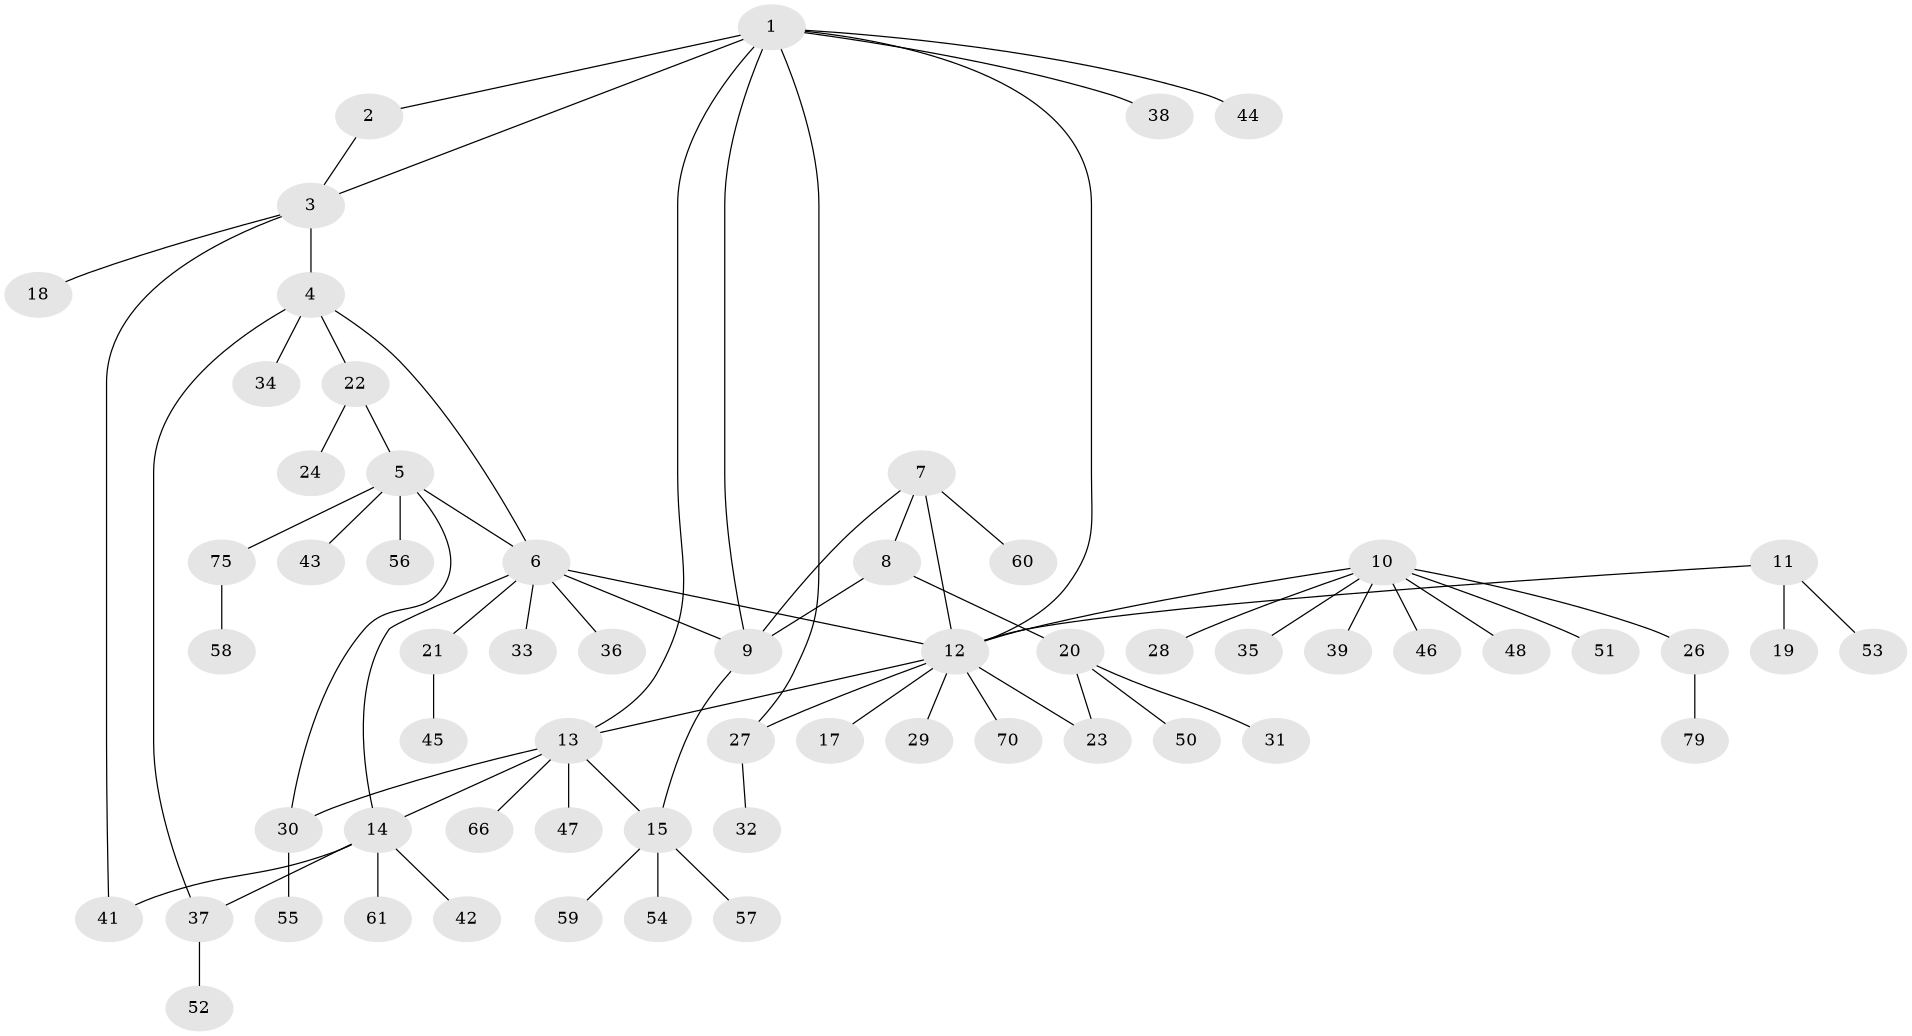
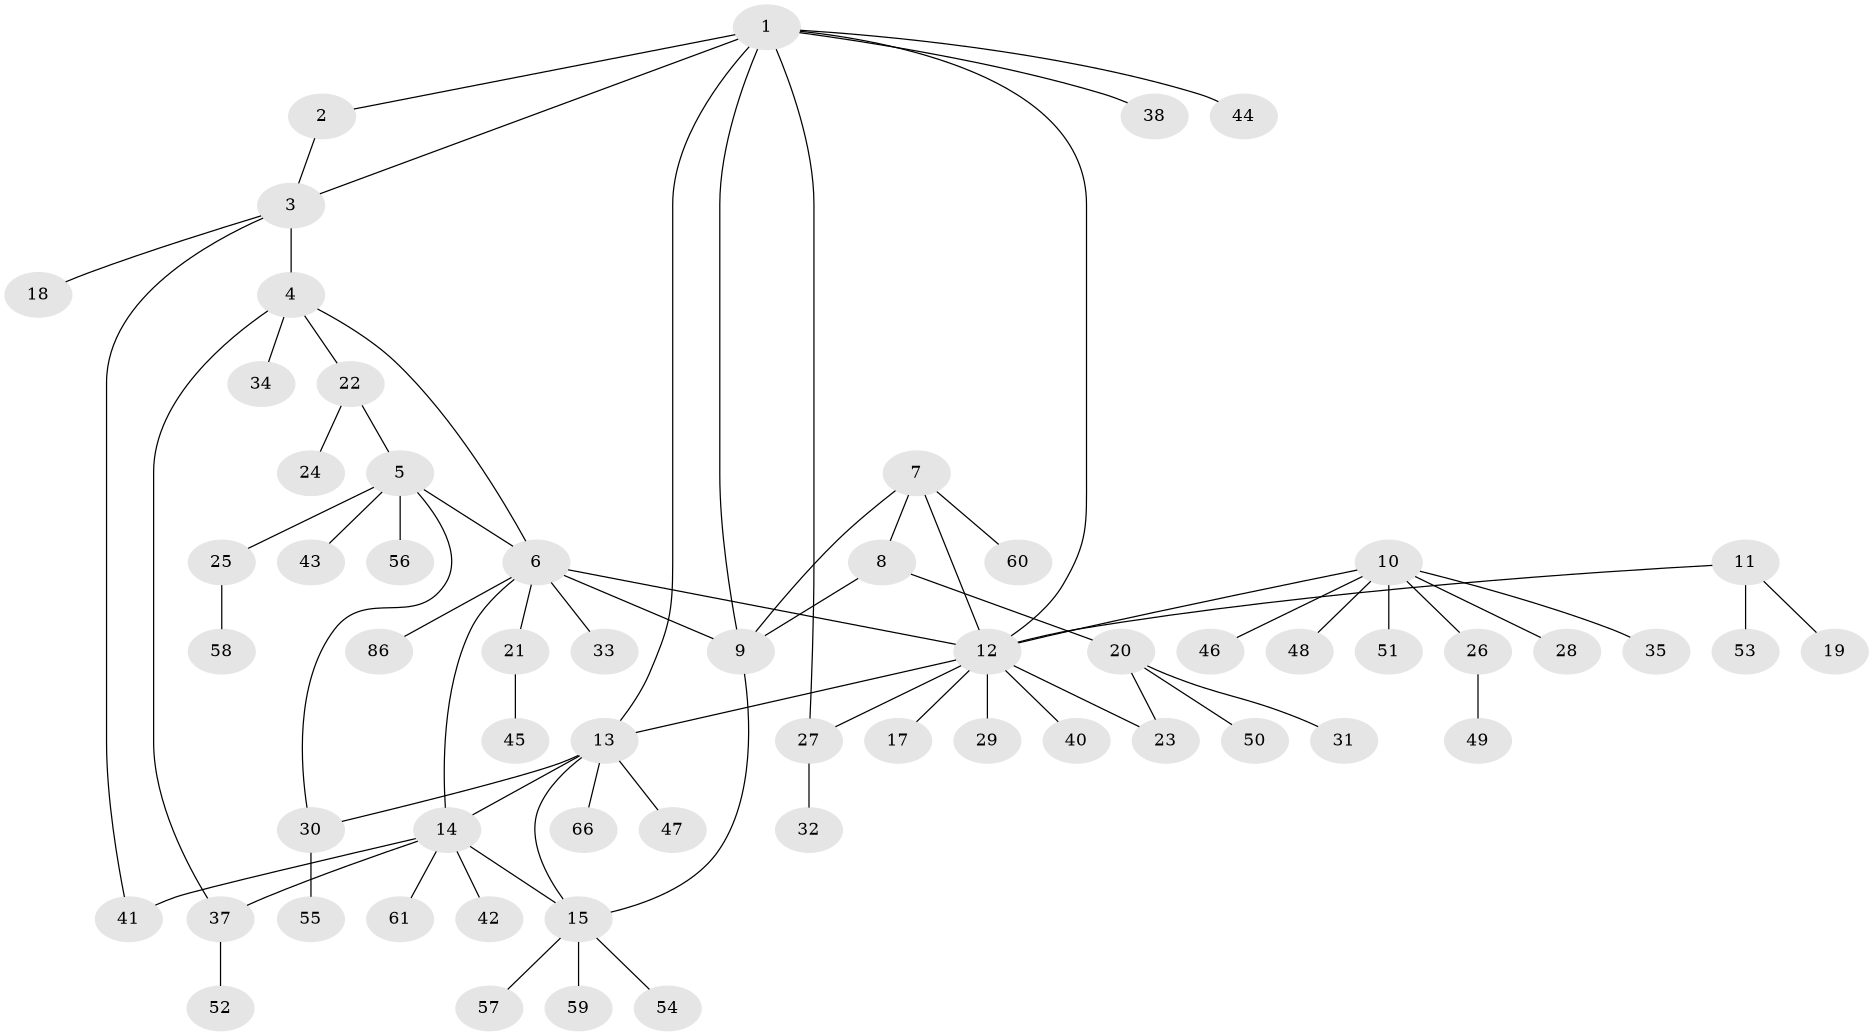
(222, 562) -> (222, 562)
(612, 652) -> (379, 652)
(1338, 652) -> none
(1008, 741) -> (1077, 741)
(1695, 741) -> (1478, 741)
none -> (513, 875)
